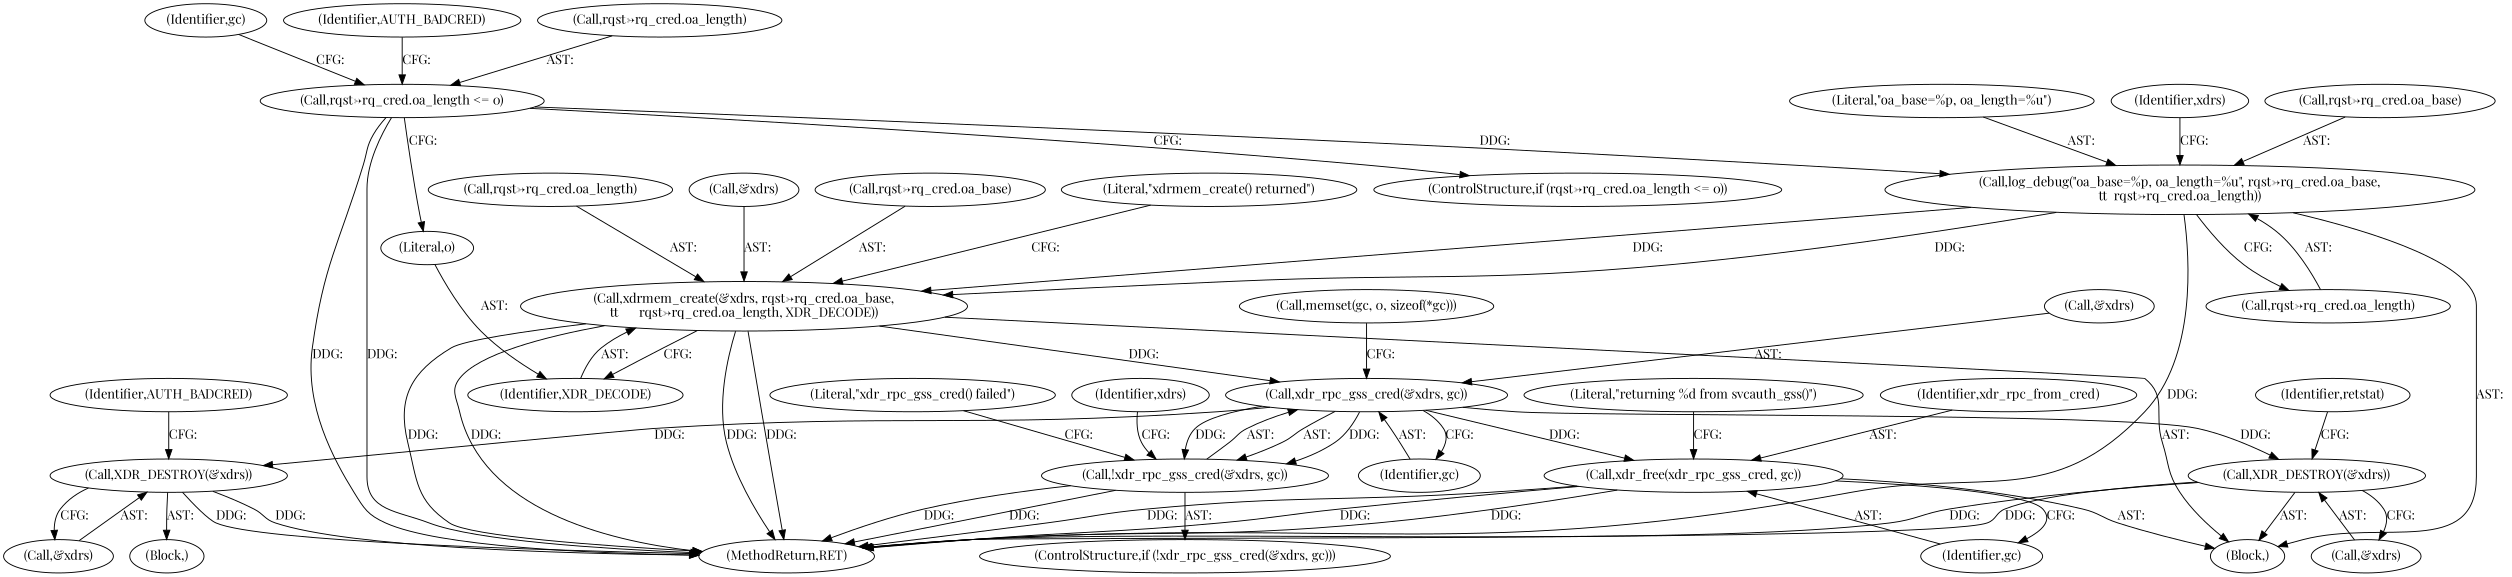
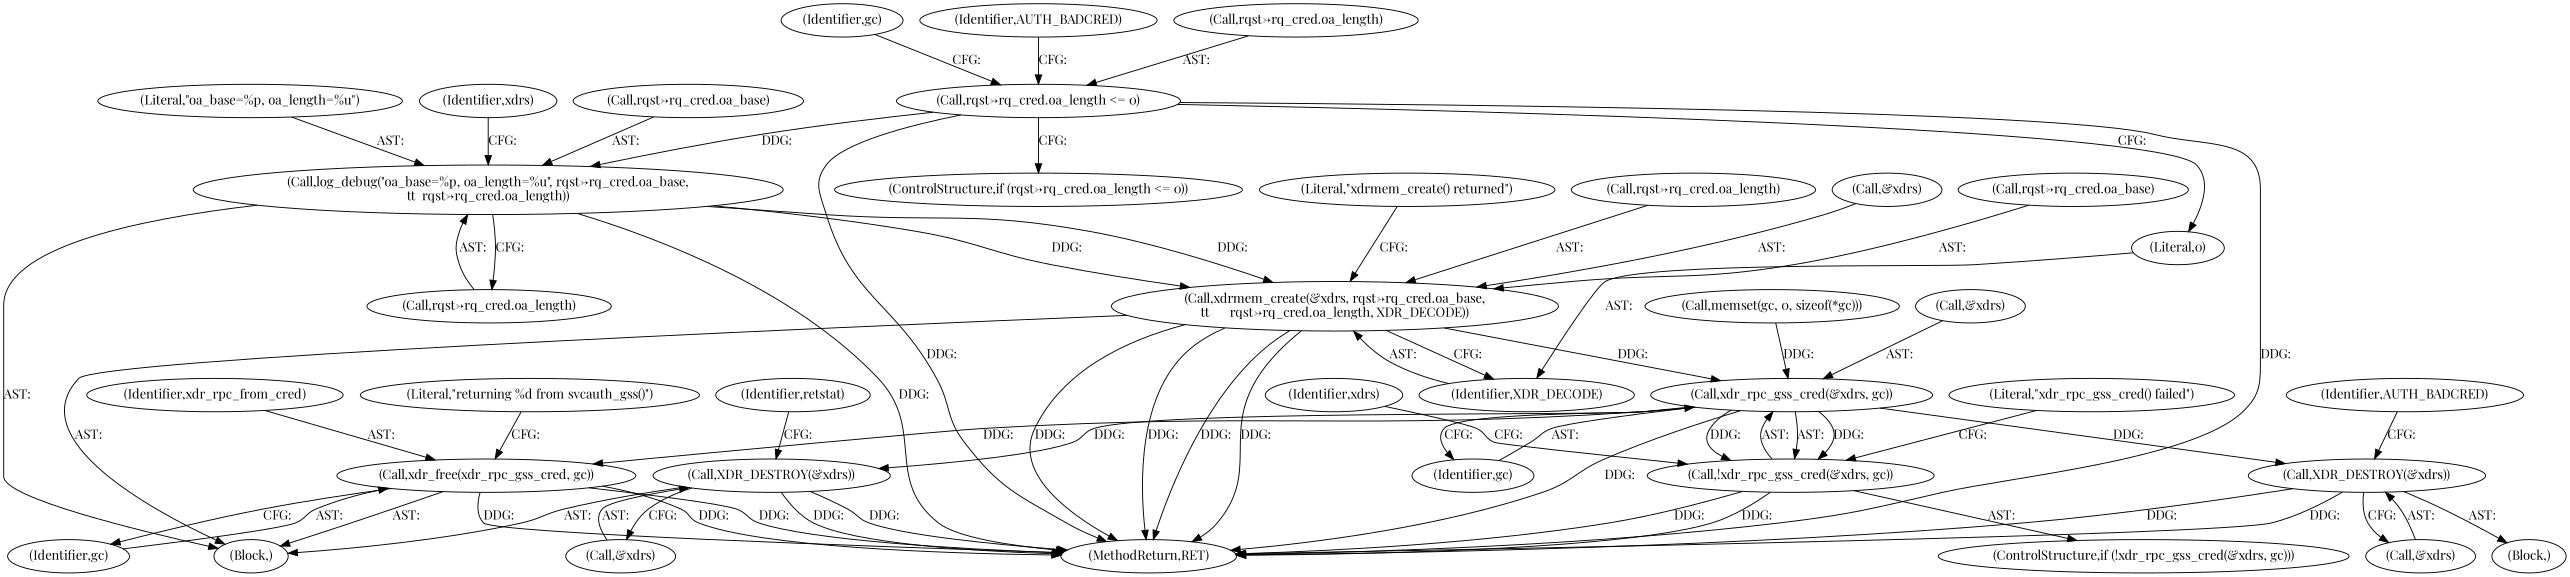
(1383, 355) -> (1800, 355)
none -> (1498, 506)
